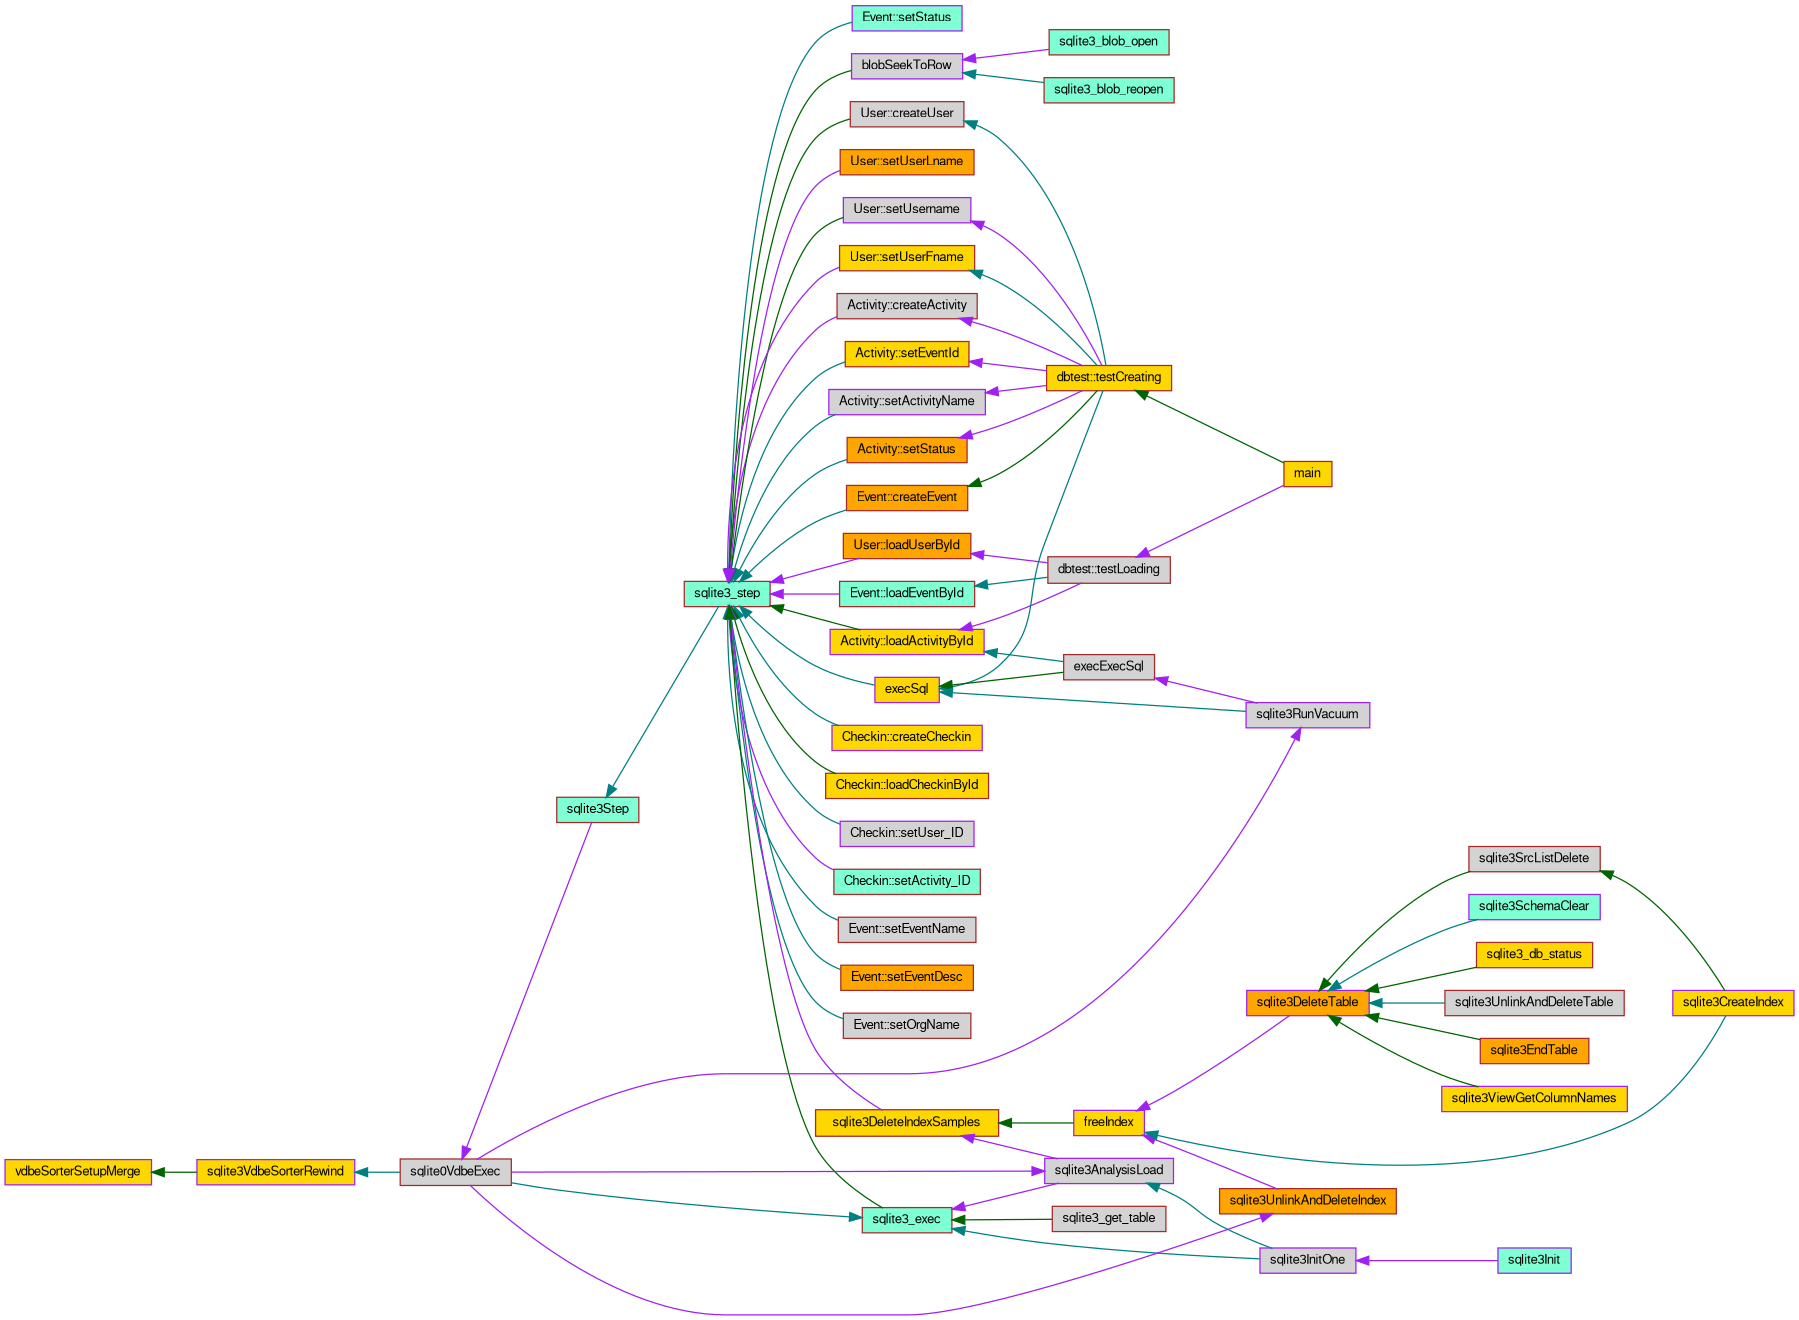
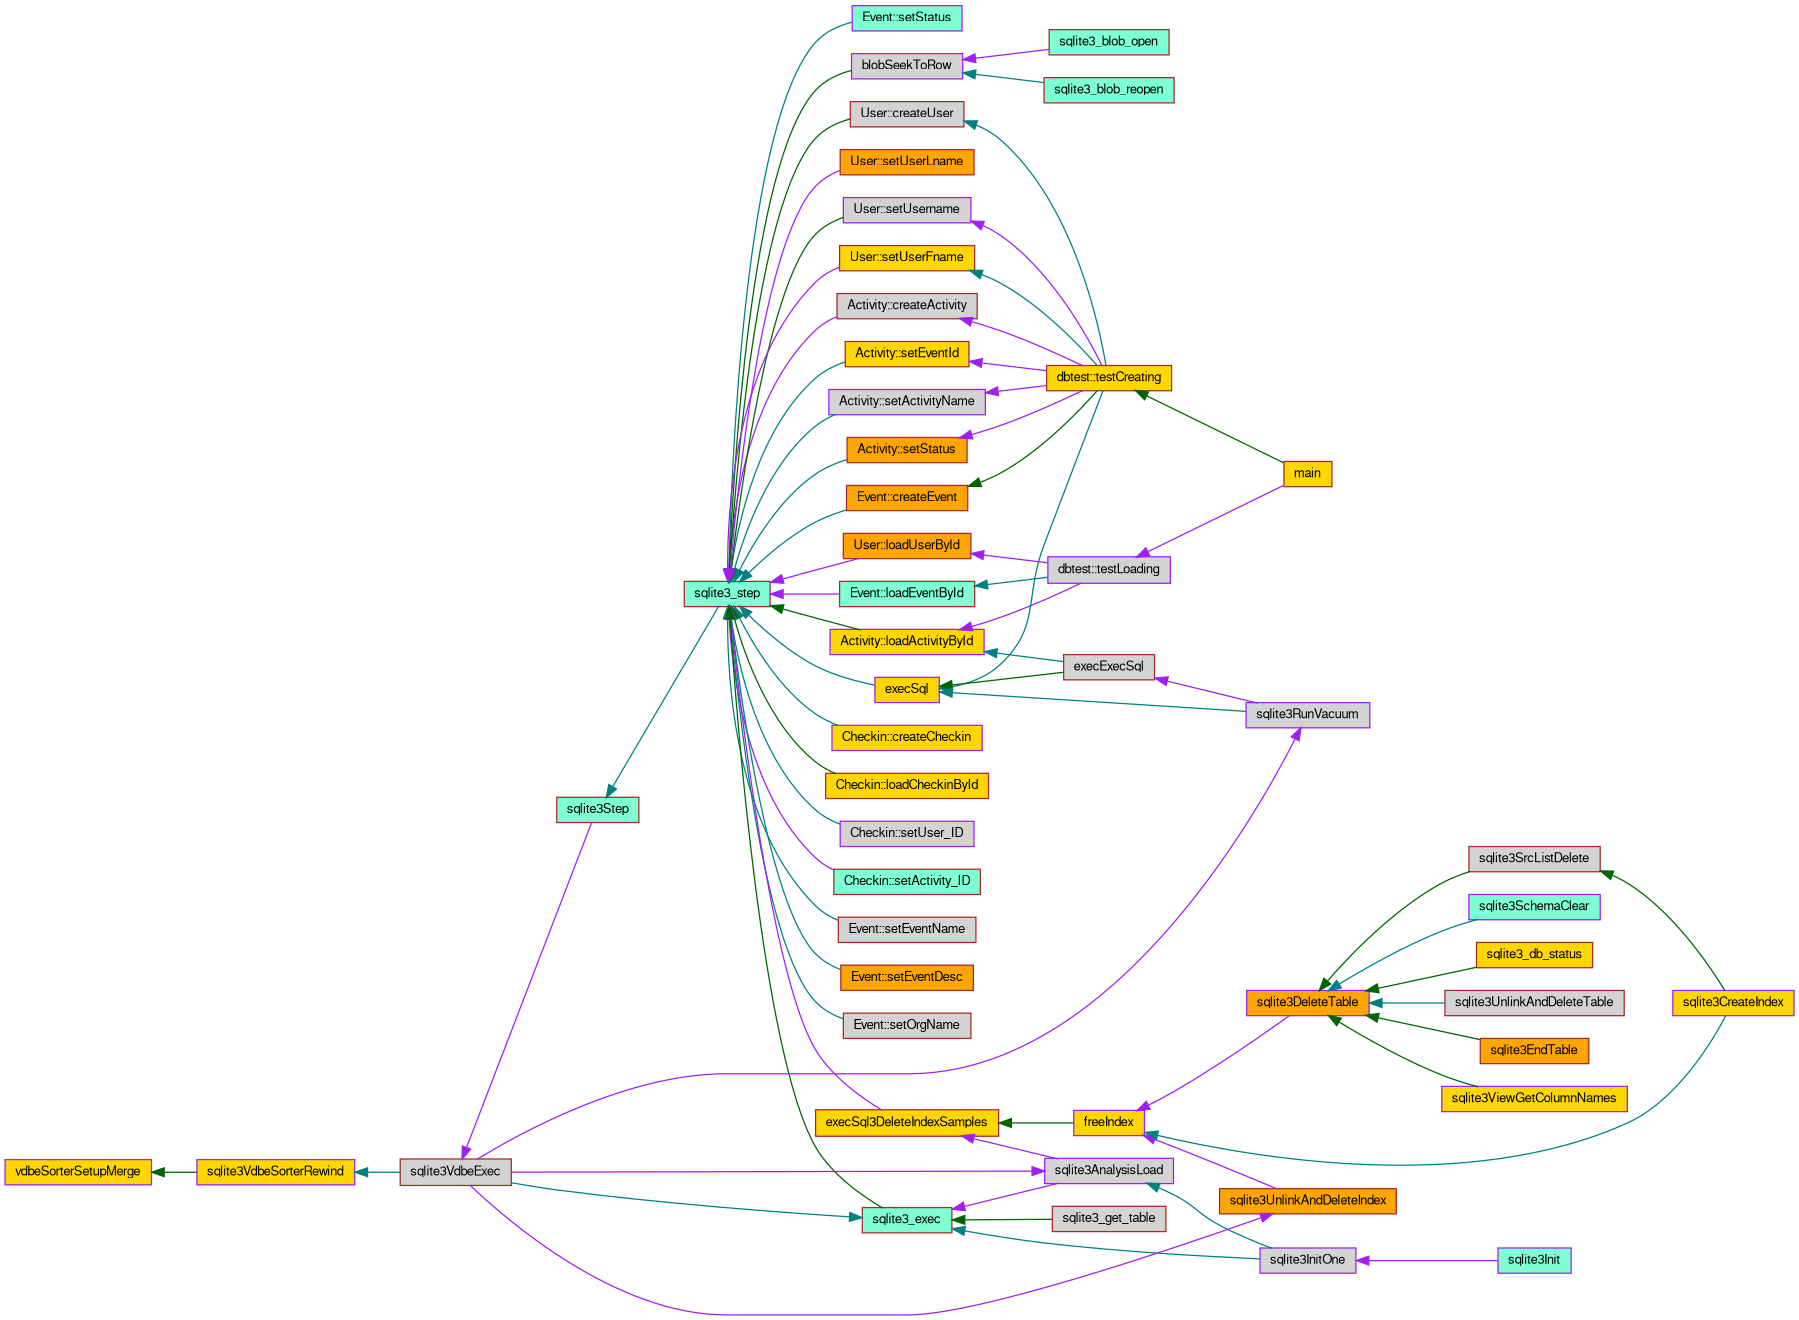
(1109, 570) -> (1109, 570)
(907, 1123) -> (907, 1123)
(456, 1172) -> (456, 1172)
